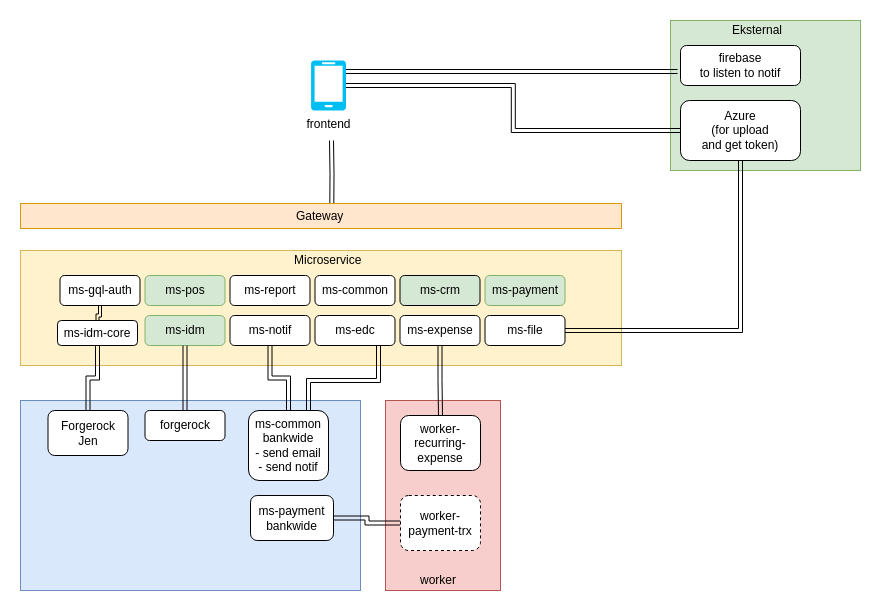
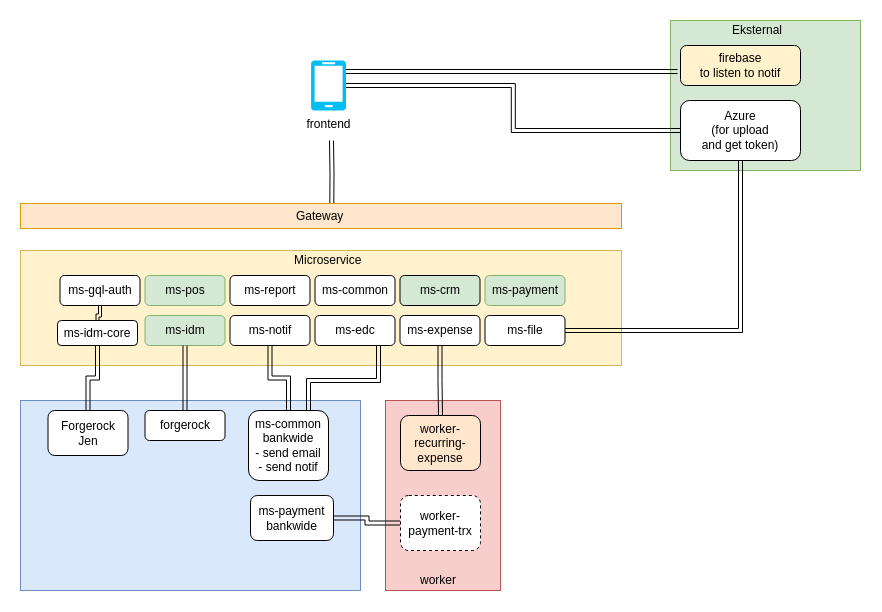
(741, 66) -> (741, 66)
(441, 443) -> (441, 443)
